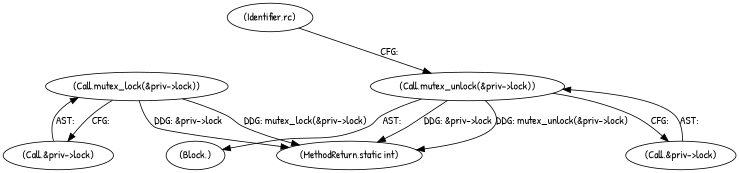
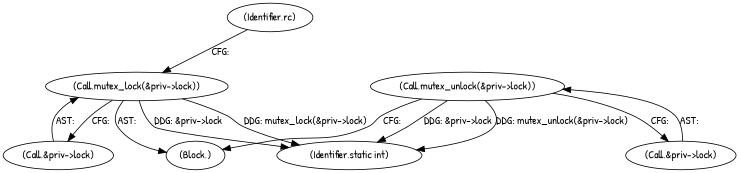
(361, 49) -> (209, 49)
(393, 121) -> (393, 121)
none -> (124, 134)
(349, 155) -> (349, 155)
